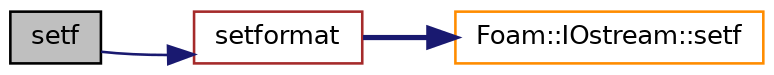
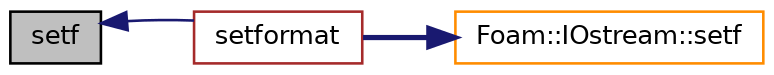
(134, 54) -> (161, 20)
